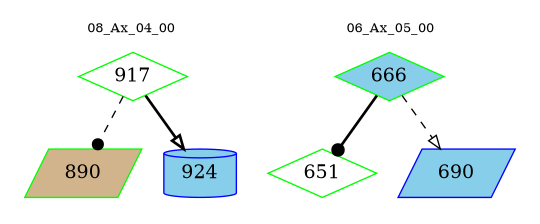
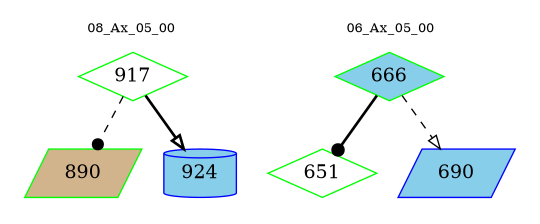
(132, 29) -> (132, 29)
